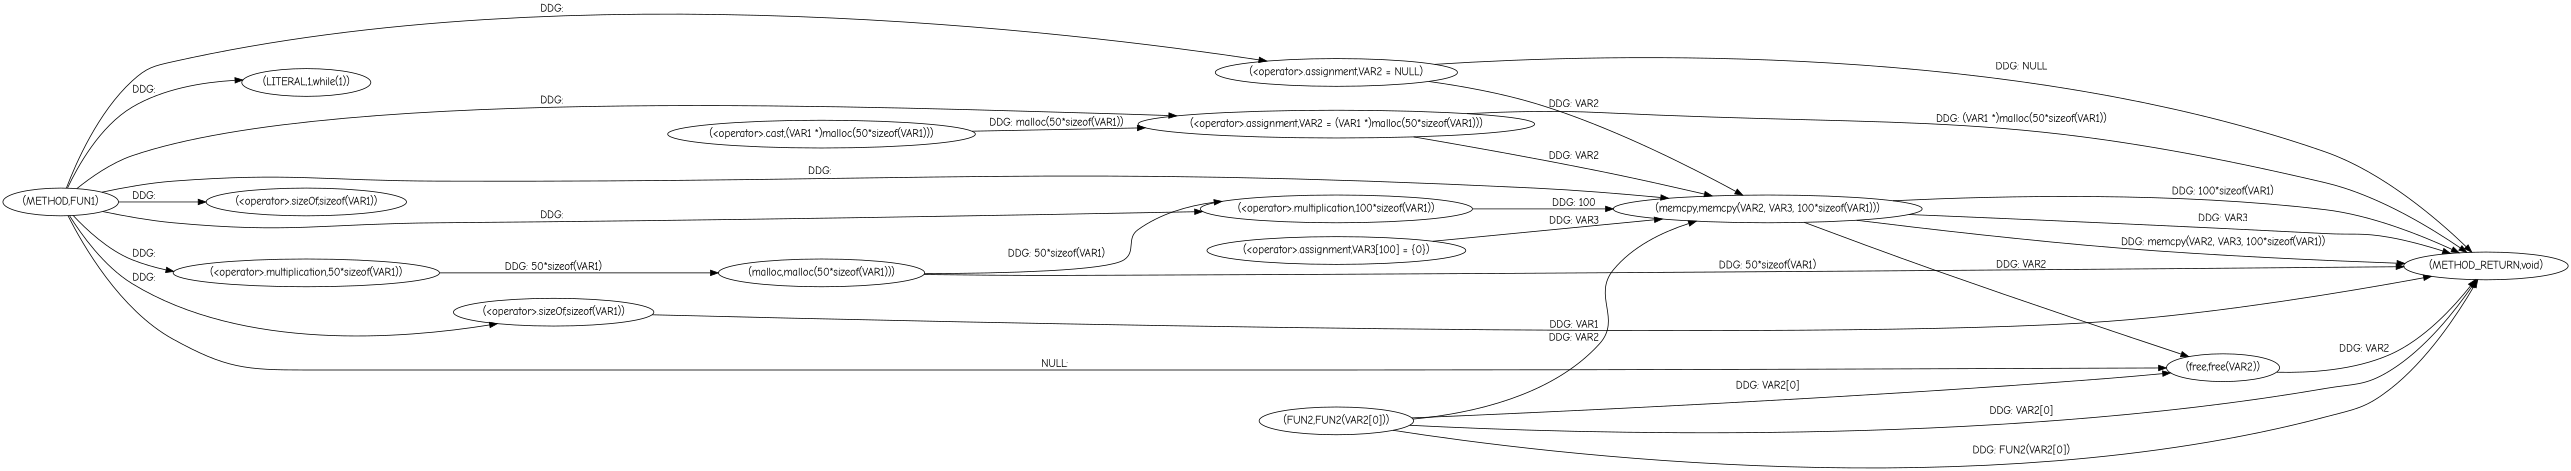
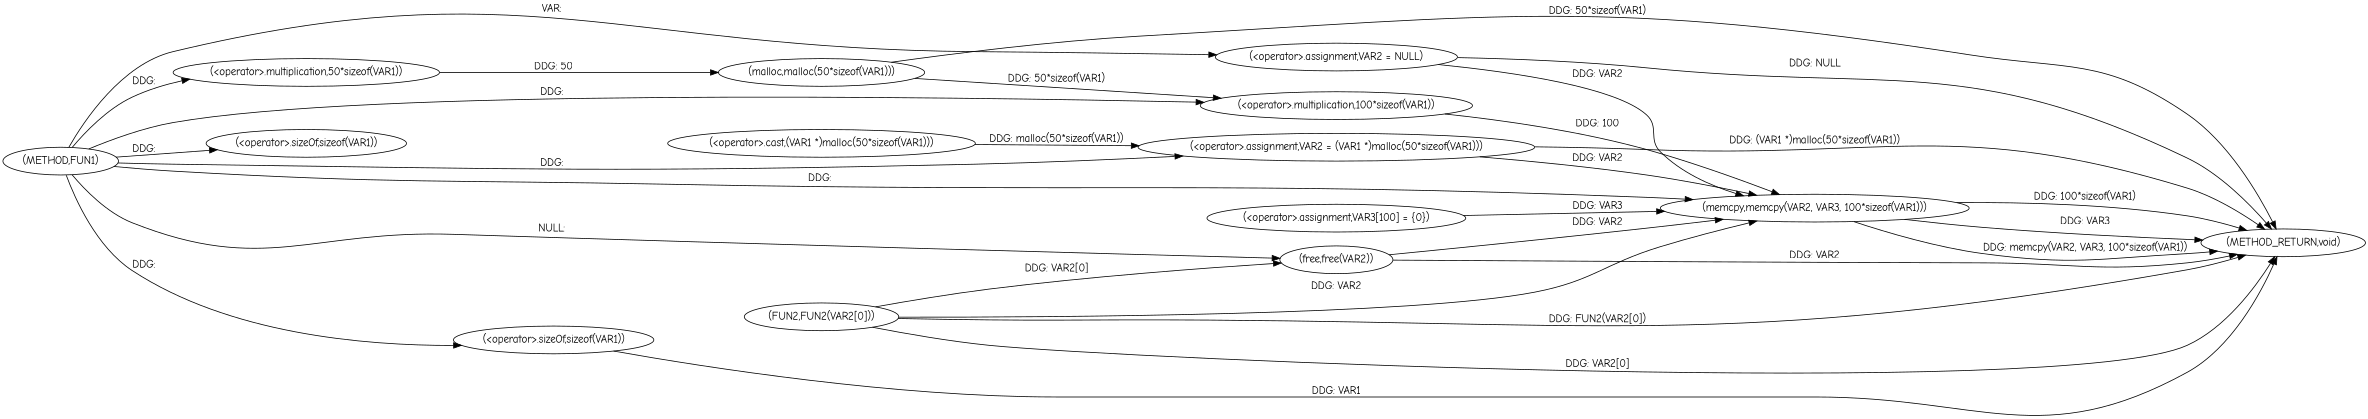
(554, 9) -> (554, 9)
(306, 82) -> none
(554, 267) -> (554, 67)
(1992, 290) -> (1552, 238)
